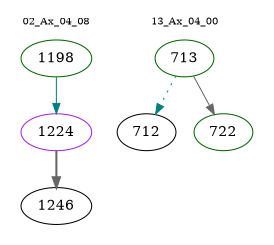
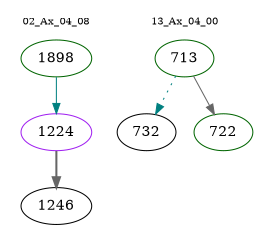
(56, 58) -> (56, 58)
(147, 132) -> (147, 132)
